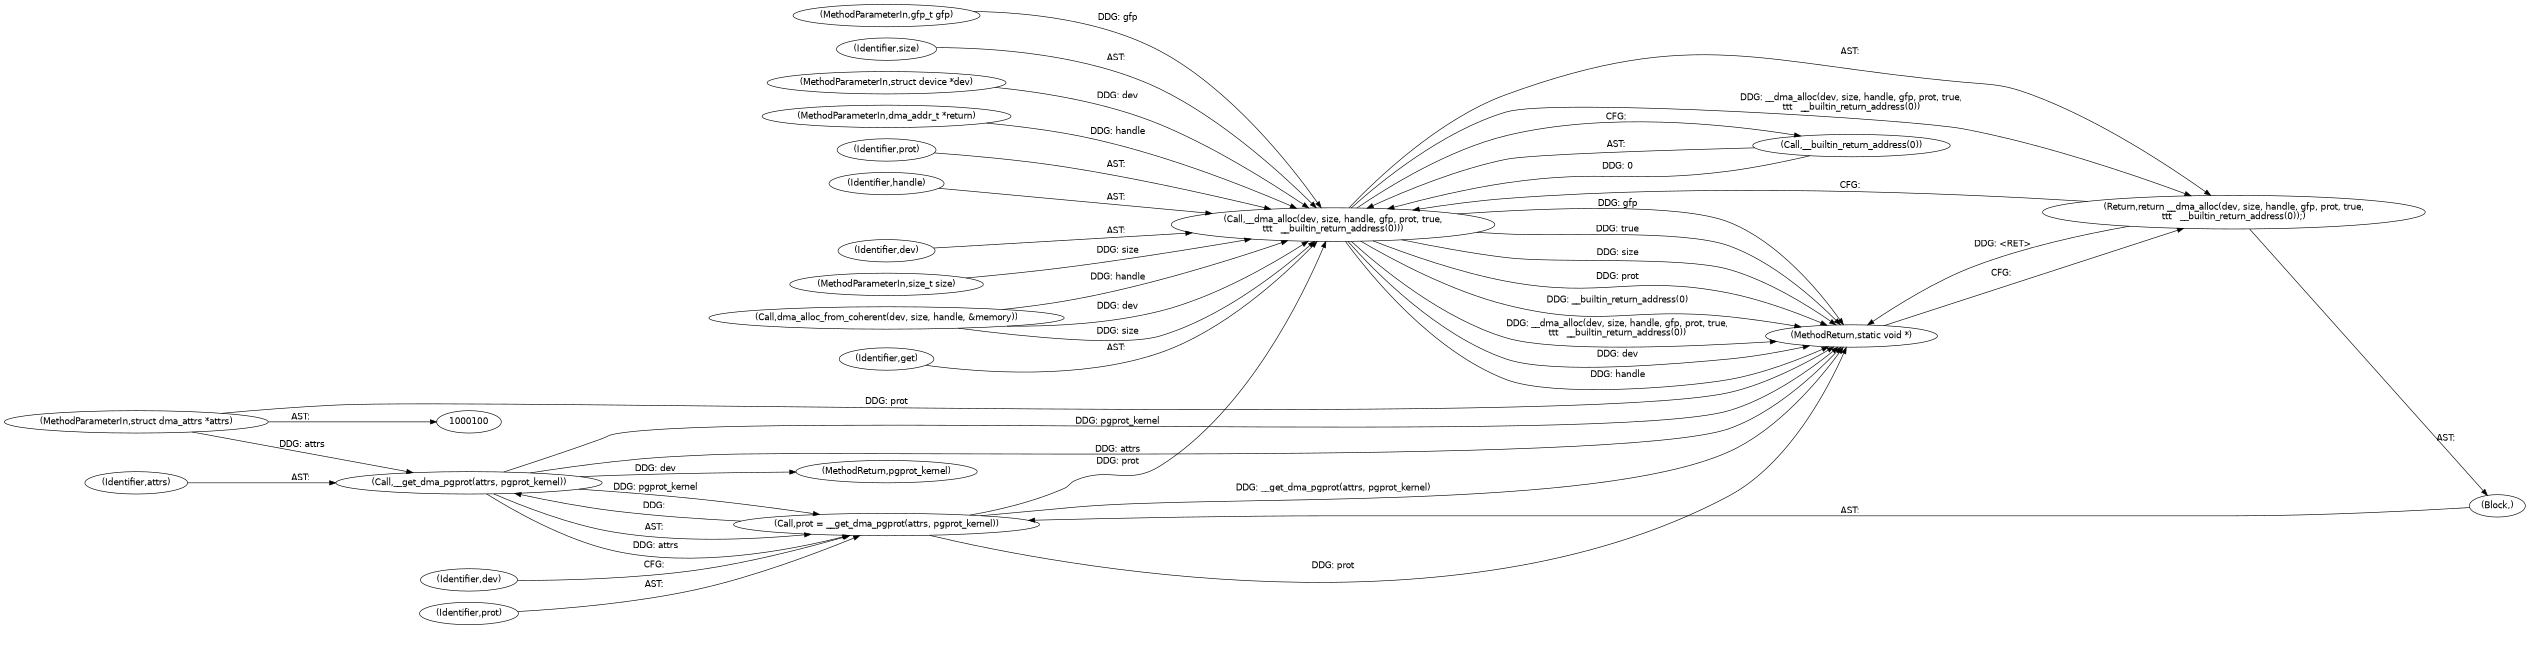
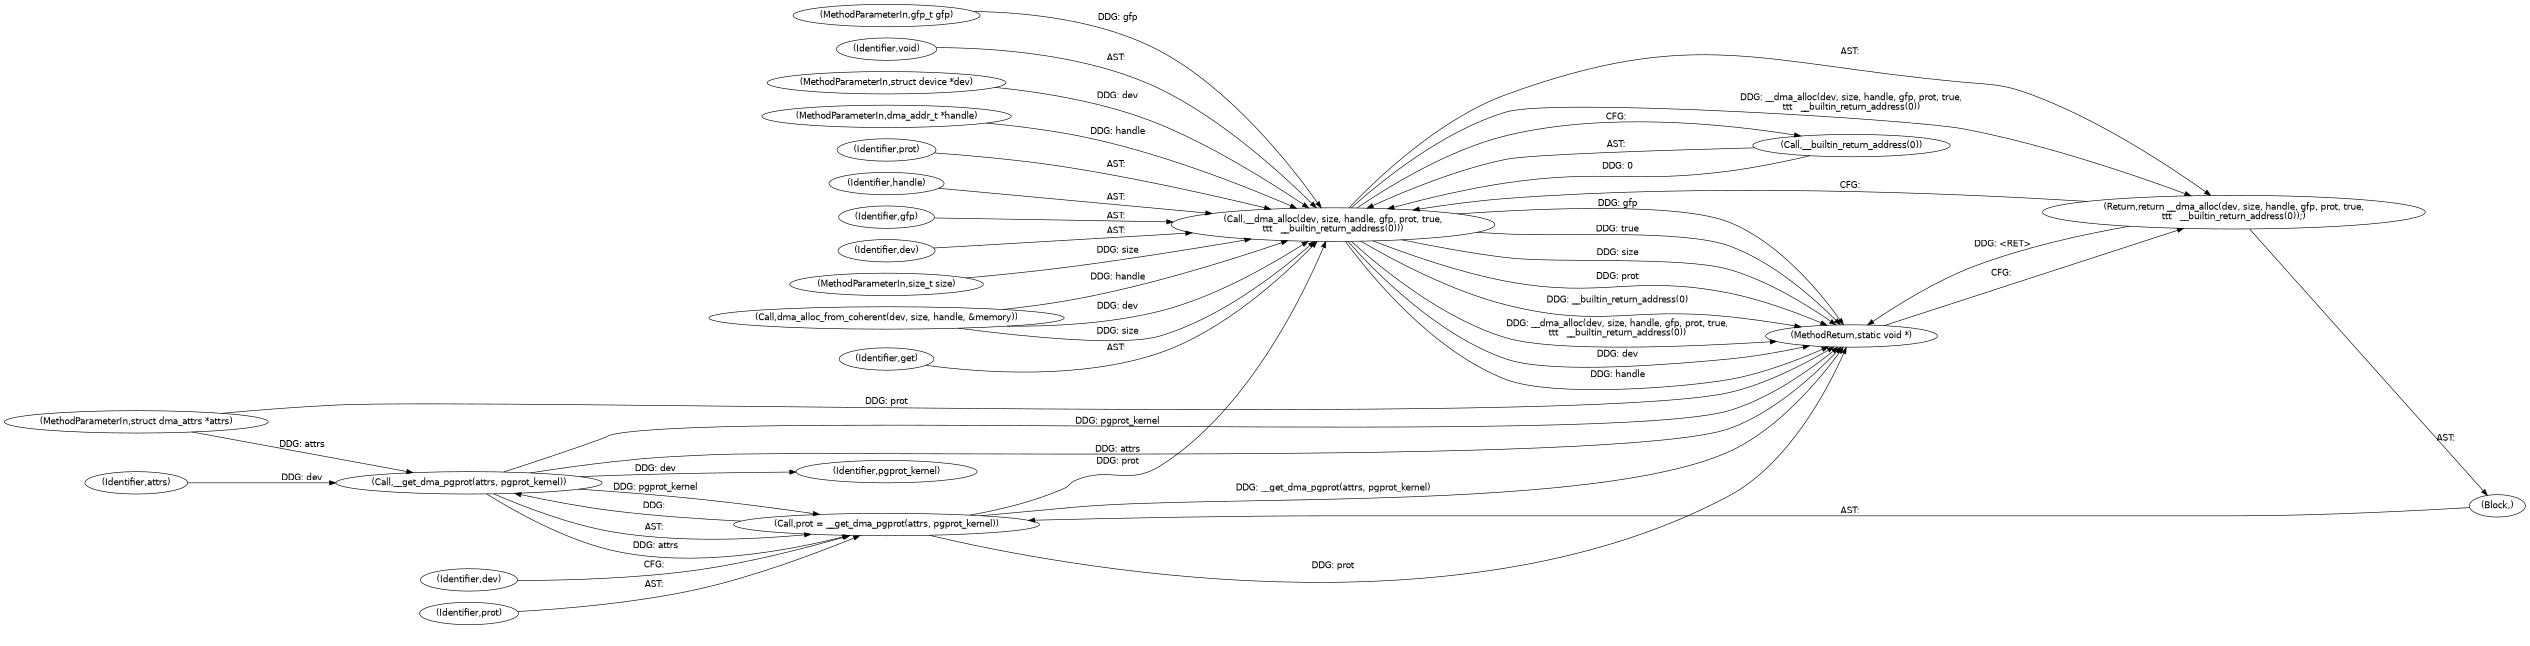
(887, 49) -> (887, 49)
(887, 116) -> (887, 116)
none -> (887, 217)
(469, 422) -> none
(887, 472) -> (887, 472)
(302, 478) -> (302, 478)
